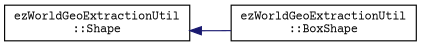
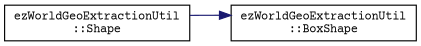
(216, 31) -> (205, 15)
